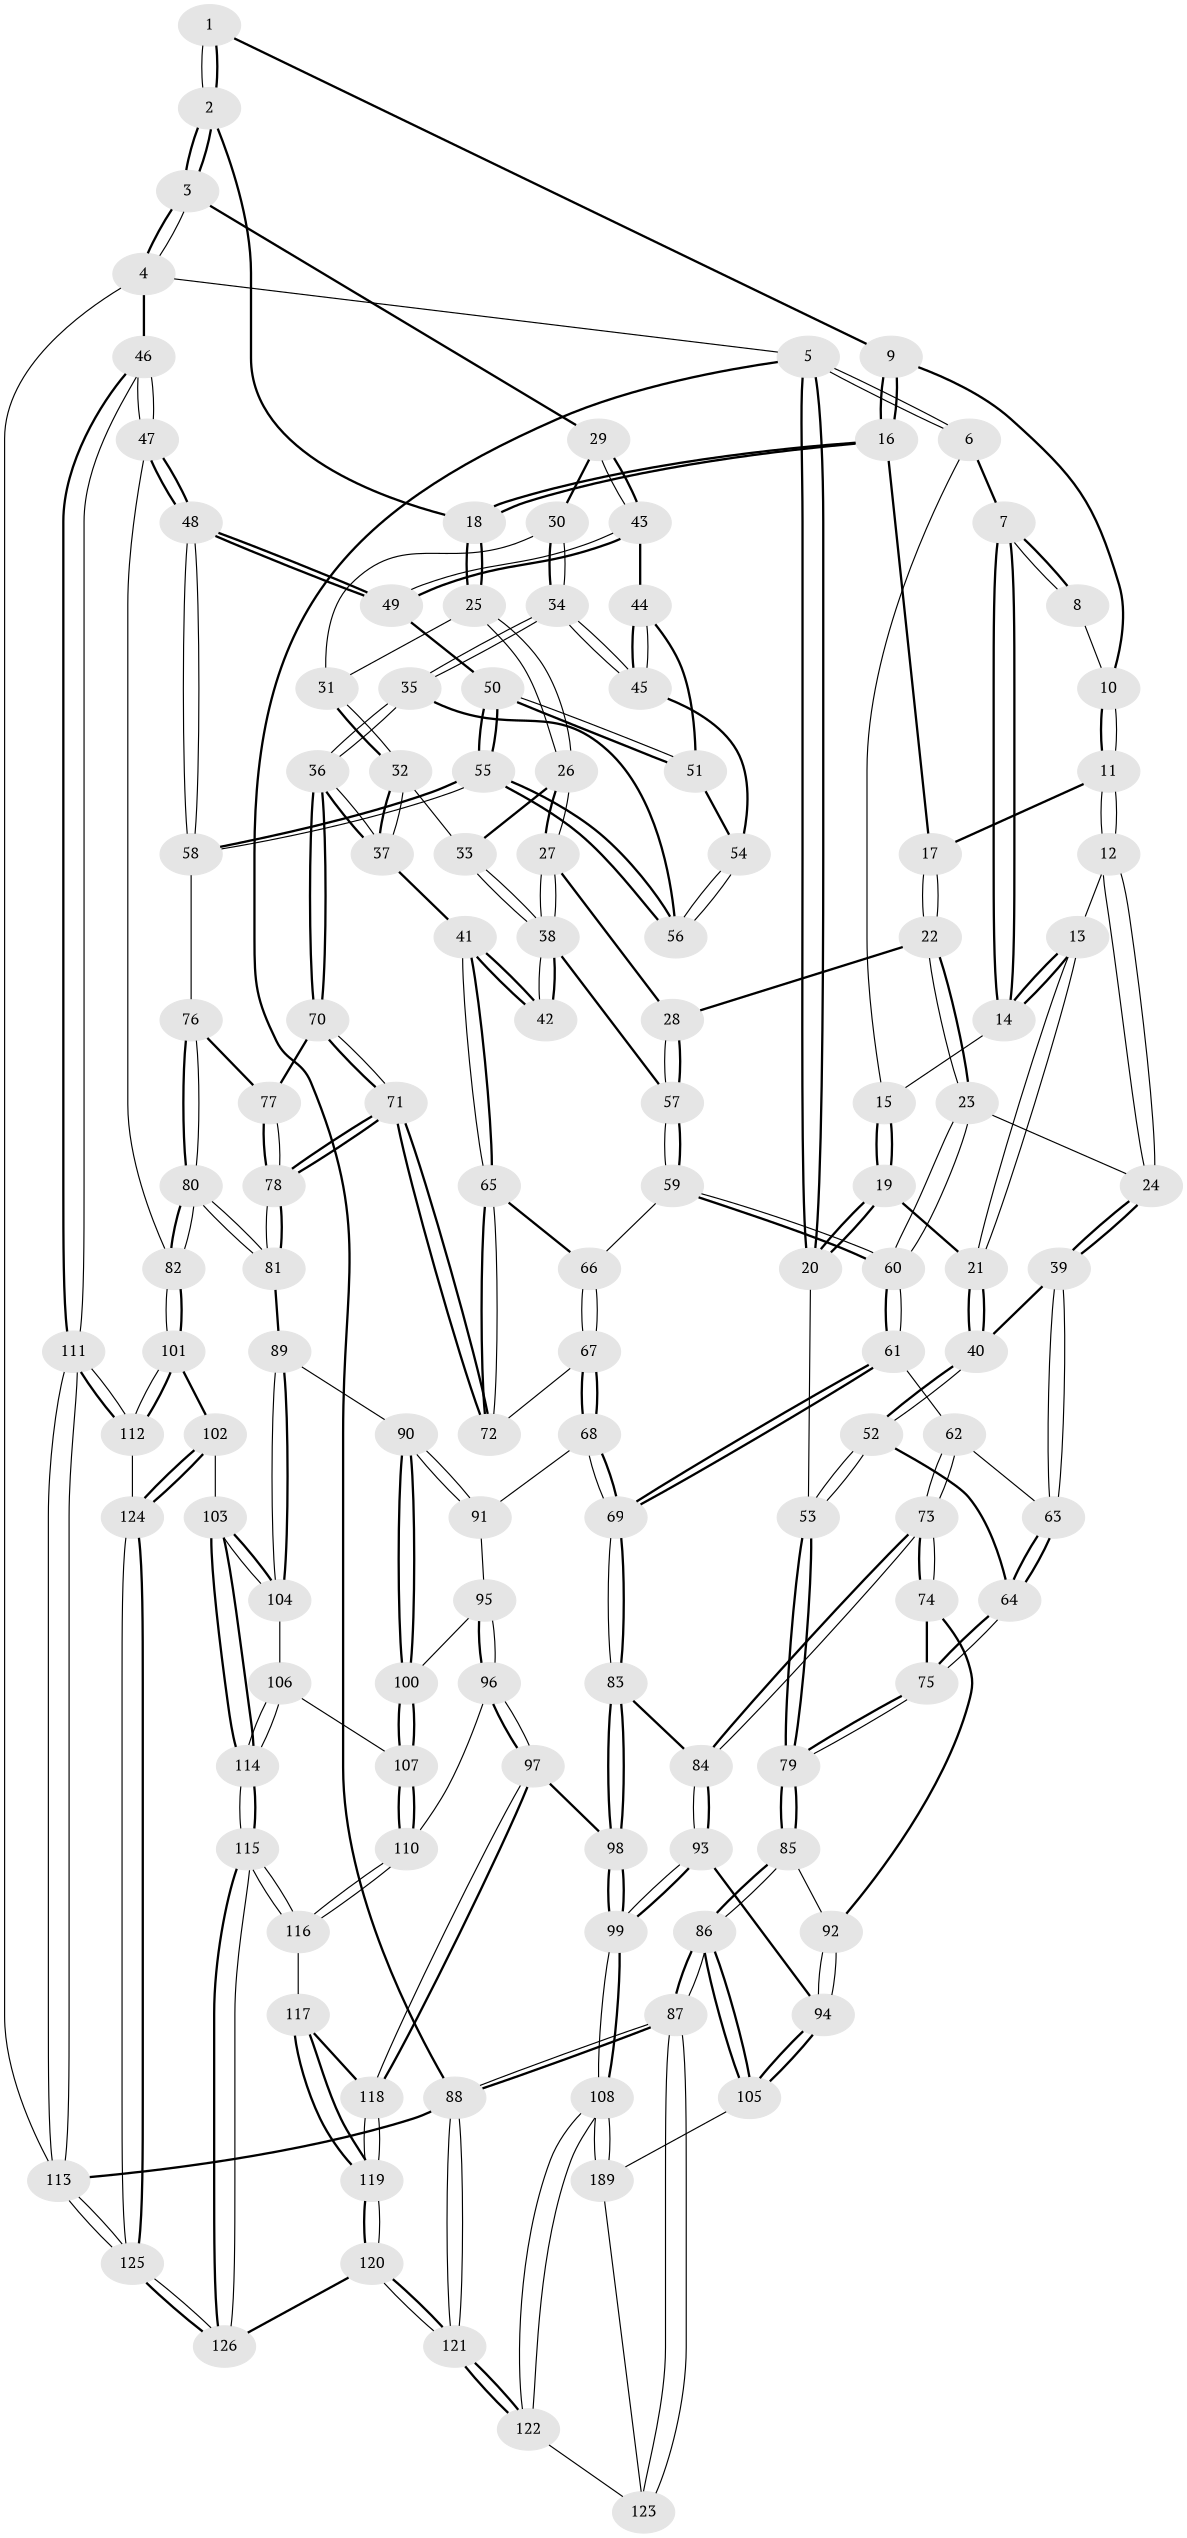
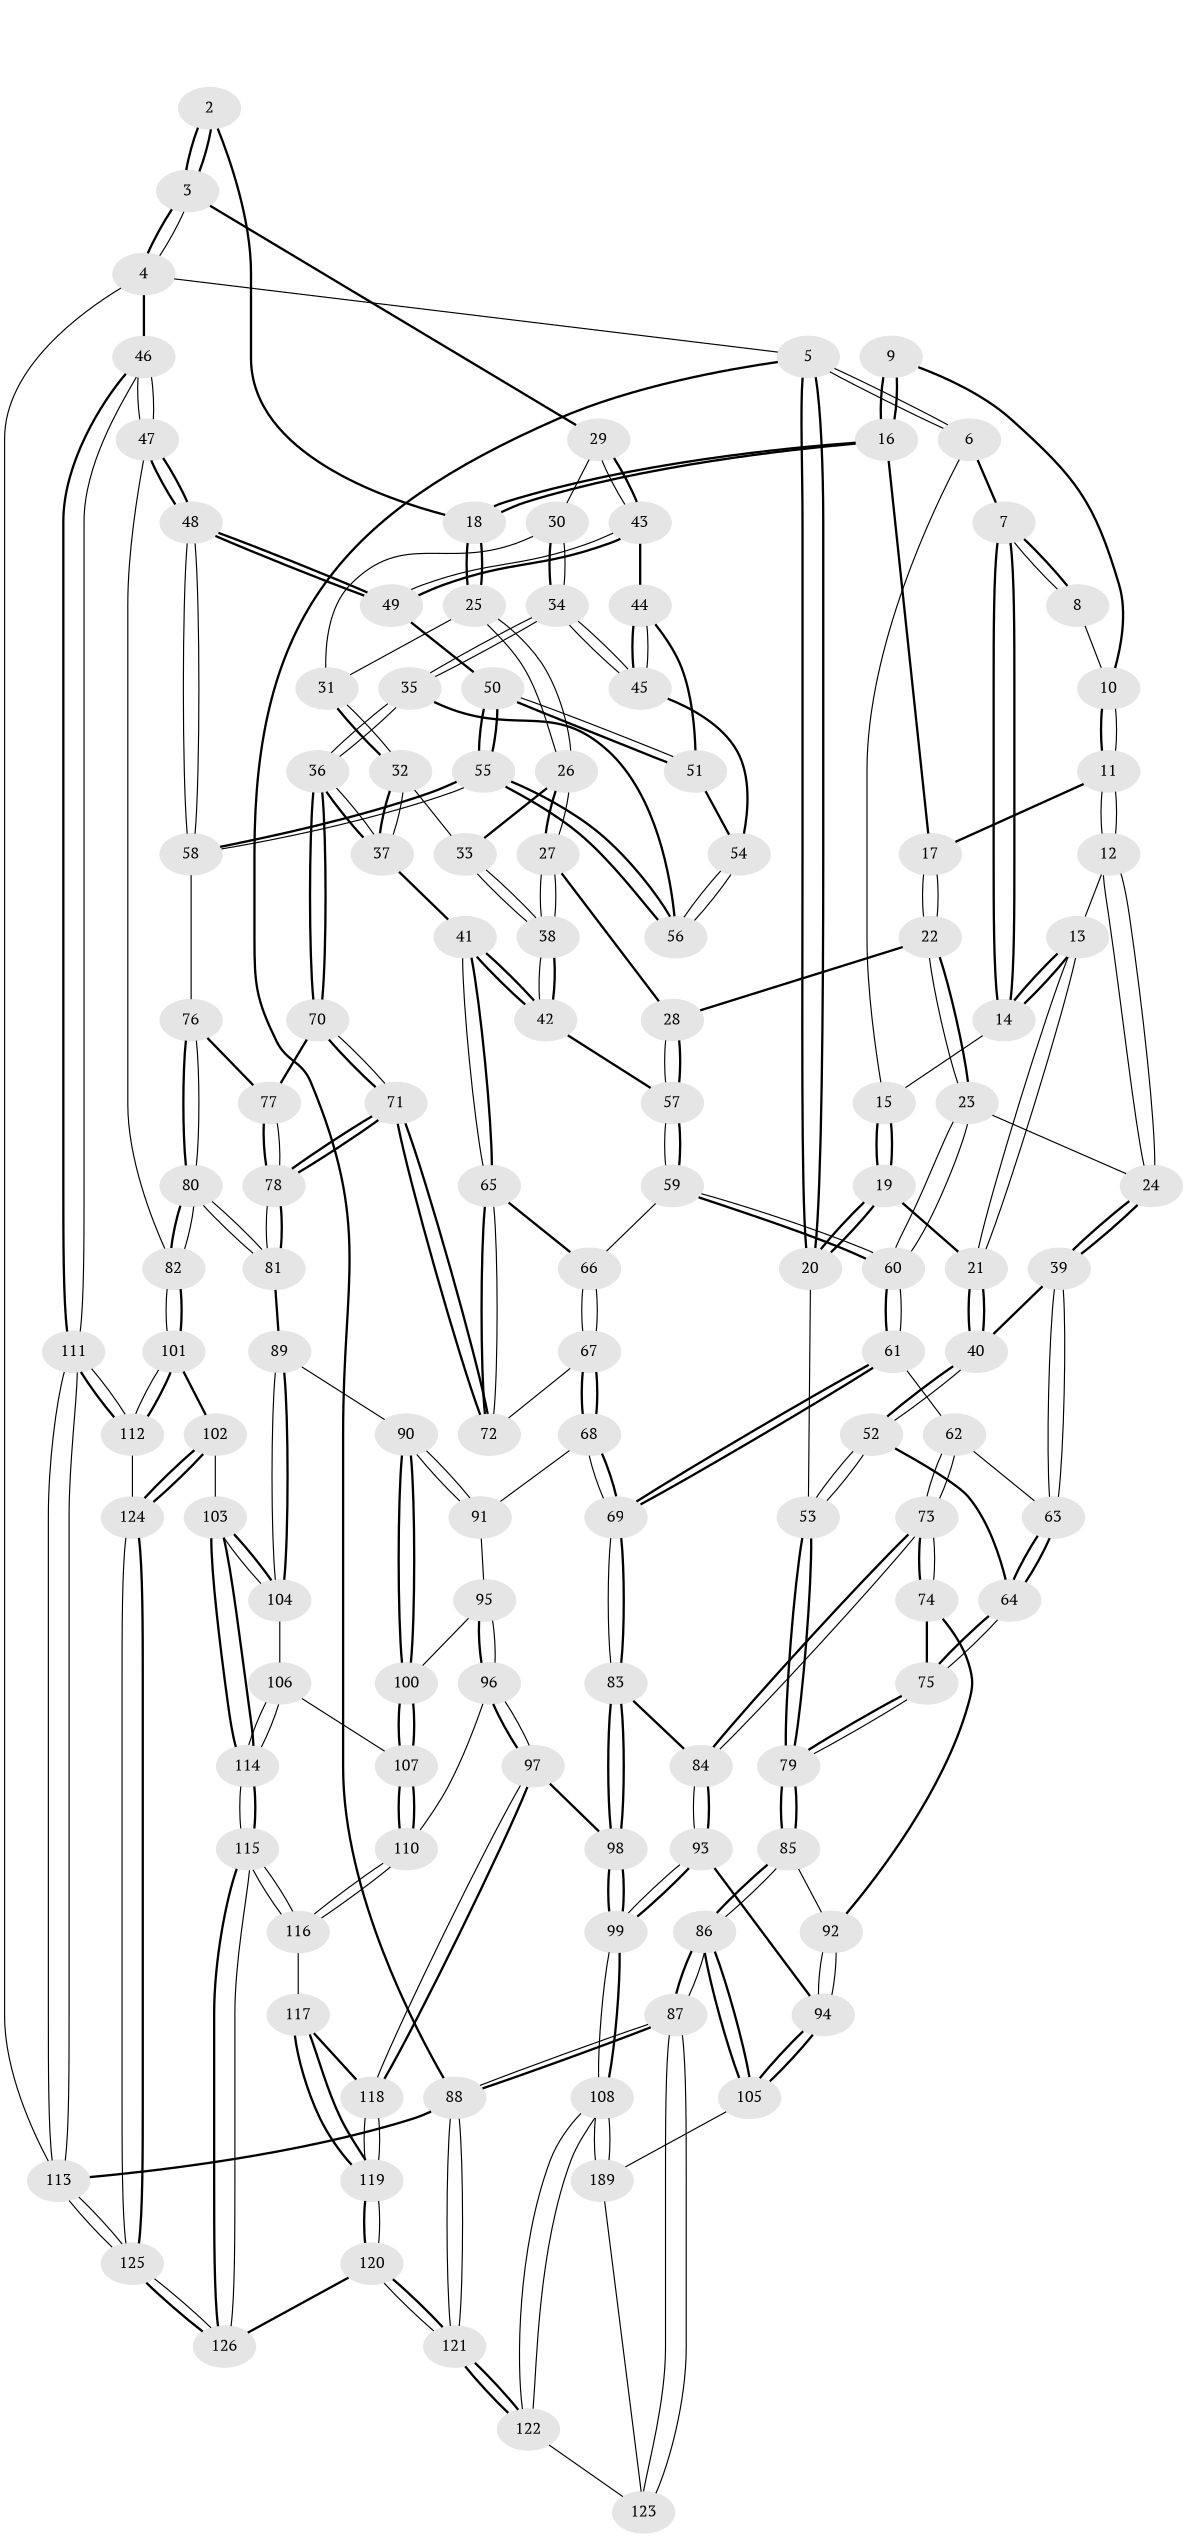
(210, 25) -> none
(581, 475) -> (581, 475)
(610, 1020) -> (609, 1062)
